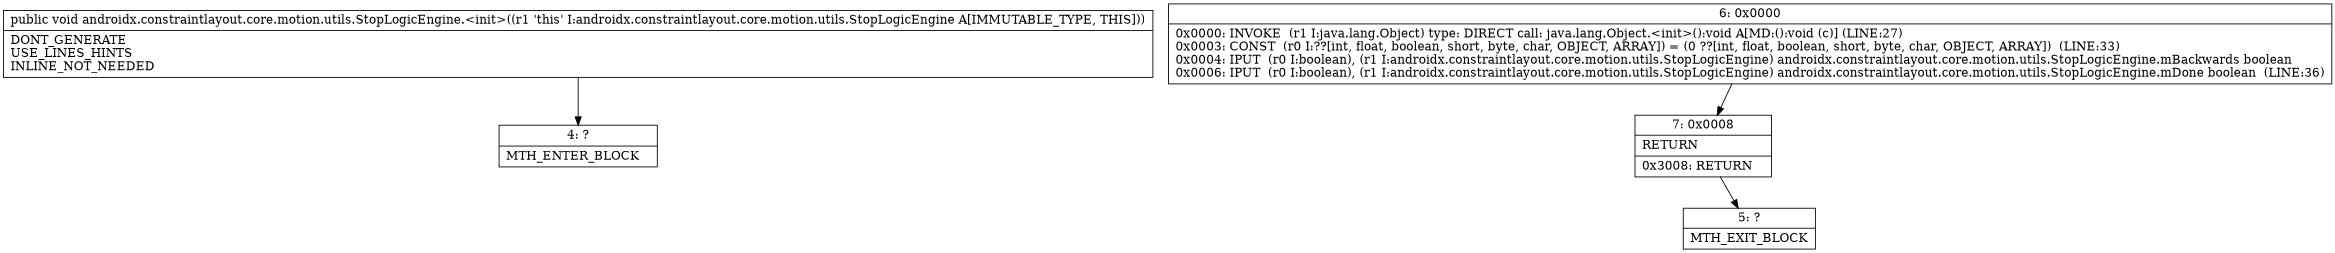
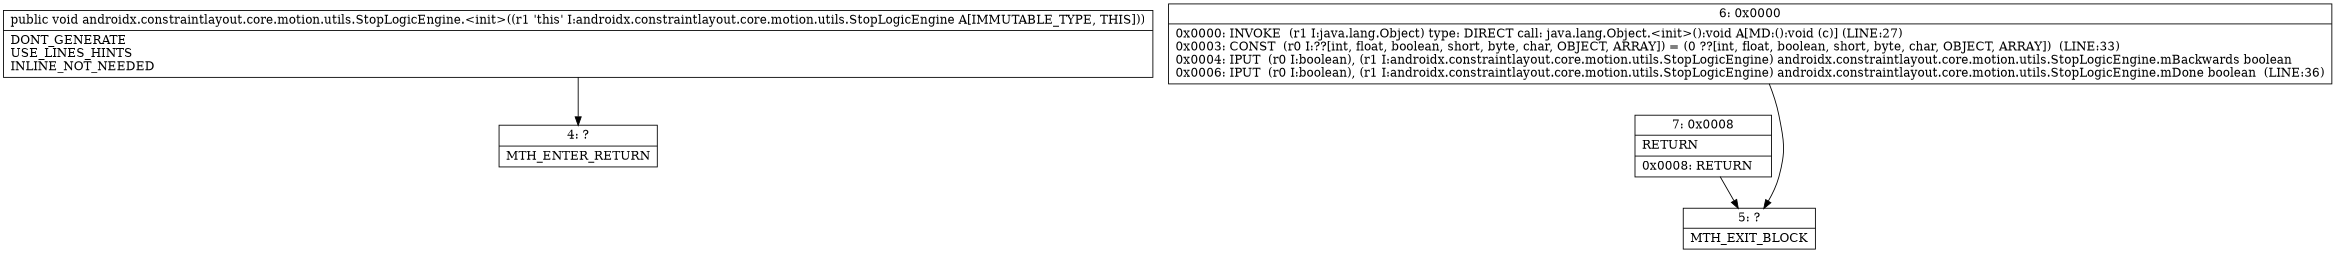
(1726, 96) -> (1783, 143)
(573, 156) -> (578, 156)
(1703, 166) -> (1703, 166)
